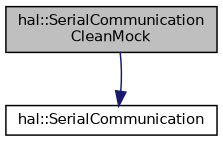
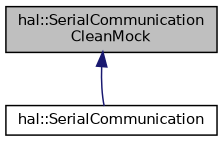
(121, 72) -> (102, 86)
